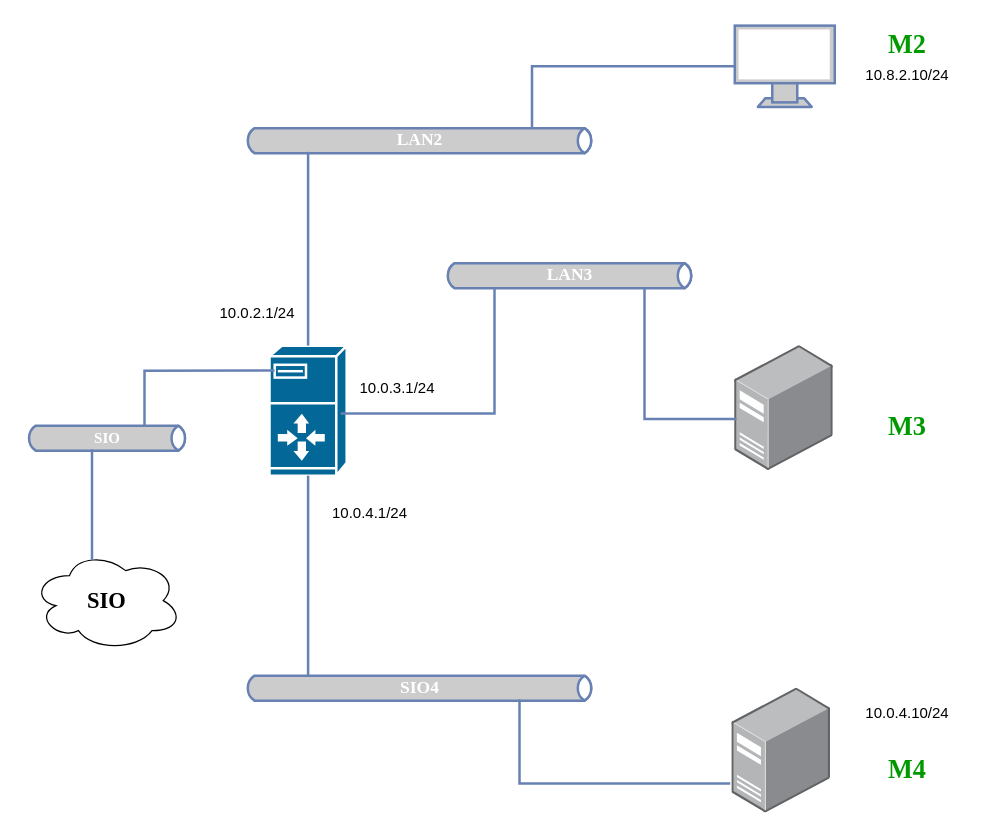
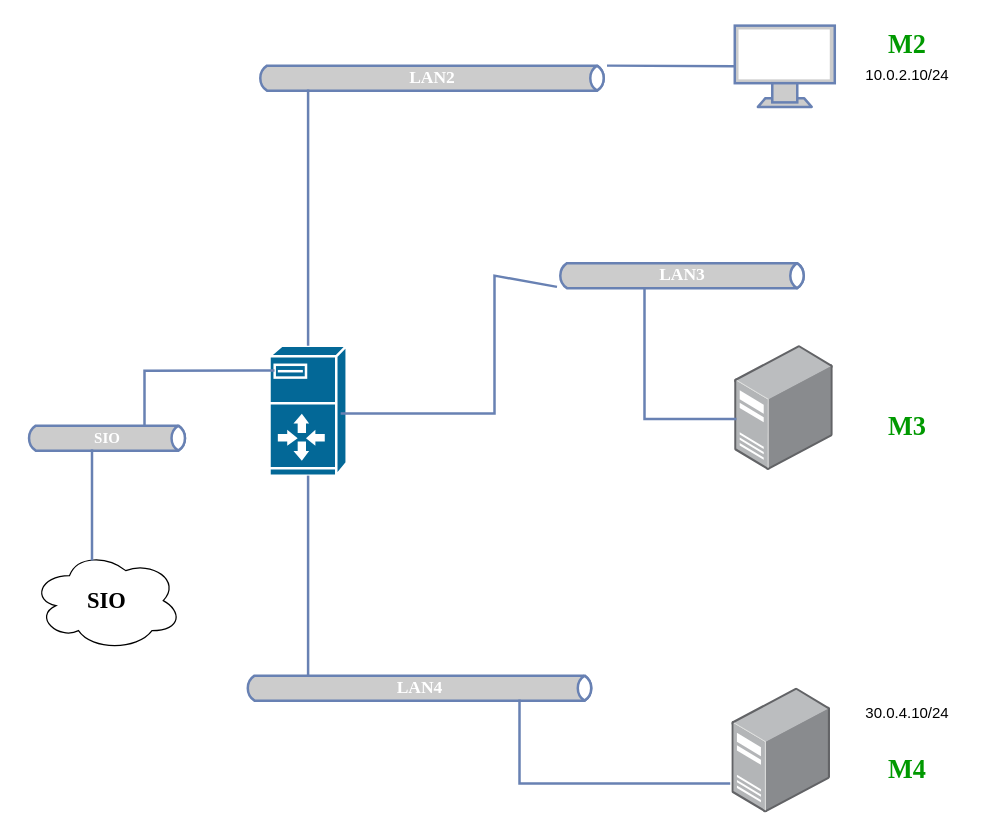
(908, 76) -> (908, 76)
(419, 141) -> (432, 78)
(569, 276) -> (682, 276)
(257, 313) -> none
(397, 388) -> none
(369, 513) -> none
(420, 688) -> (420, 688)
(908, 713) -> (908, 713)
